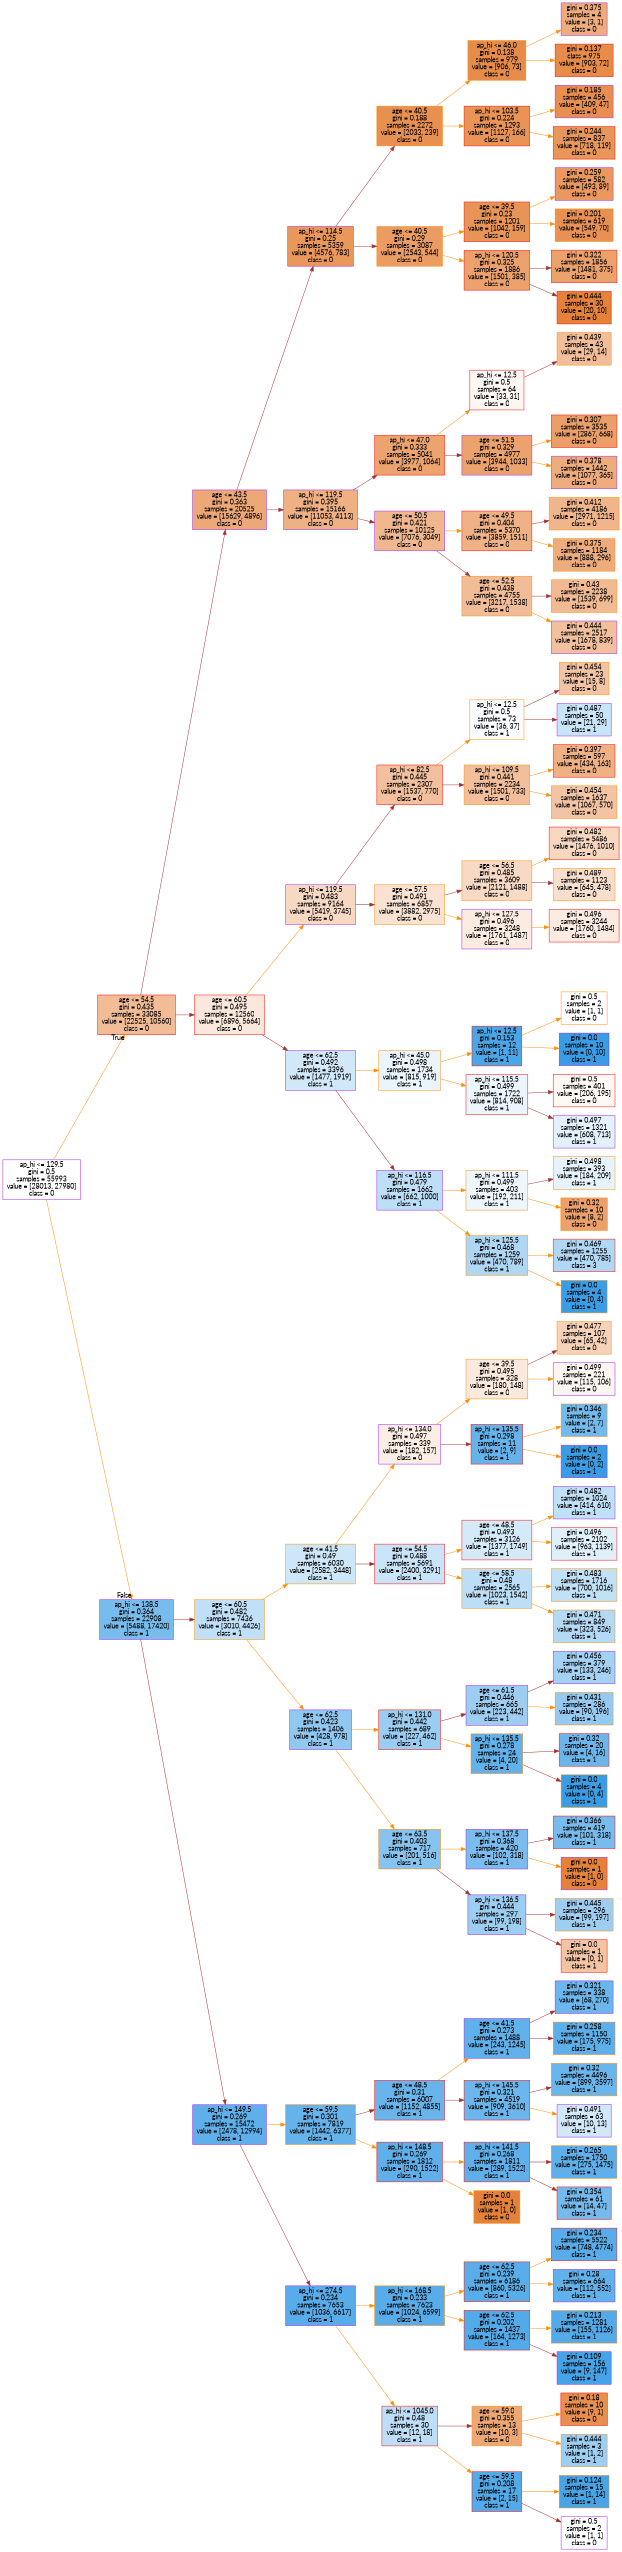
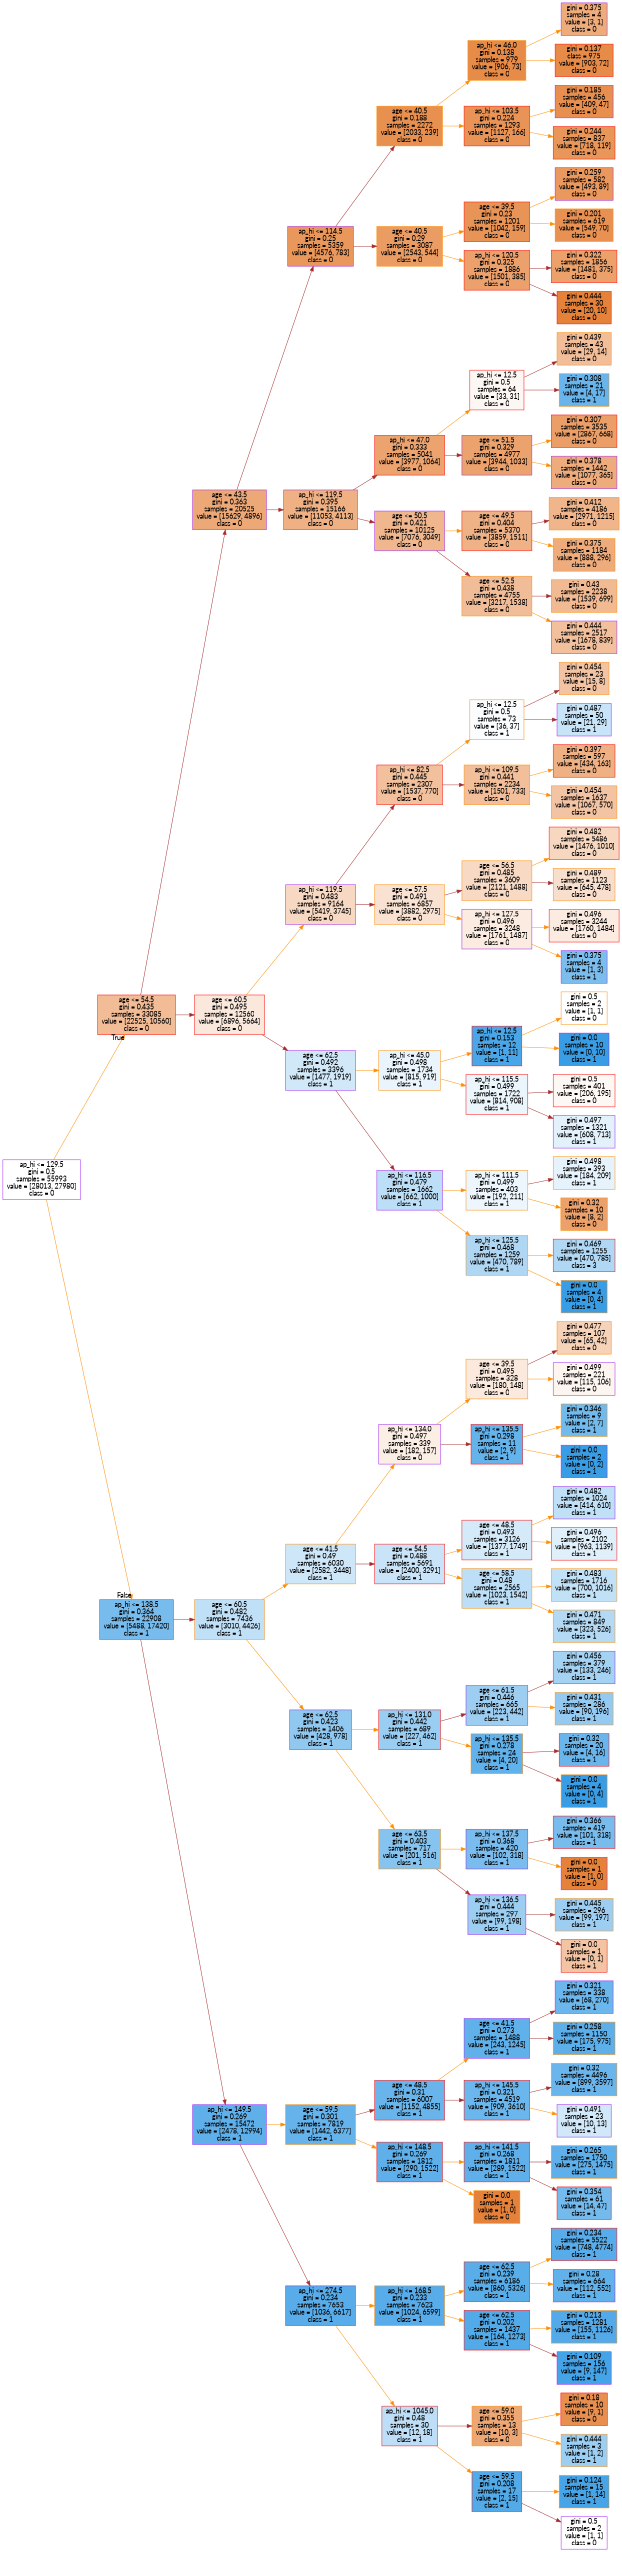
none -> (584, 390)
none -> (584, 967)
(584, 2121) -> (584, 2121)
